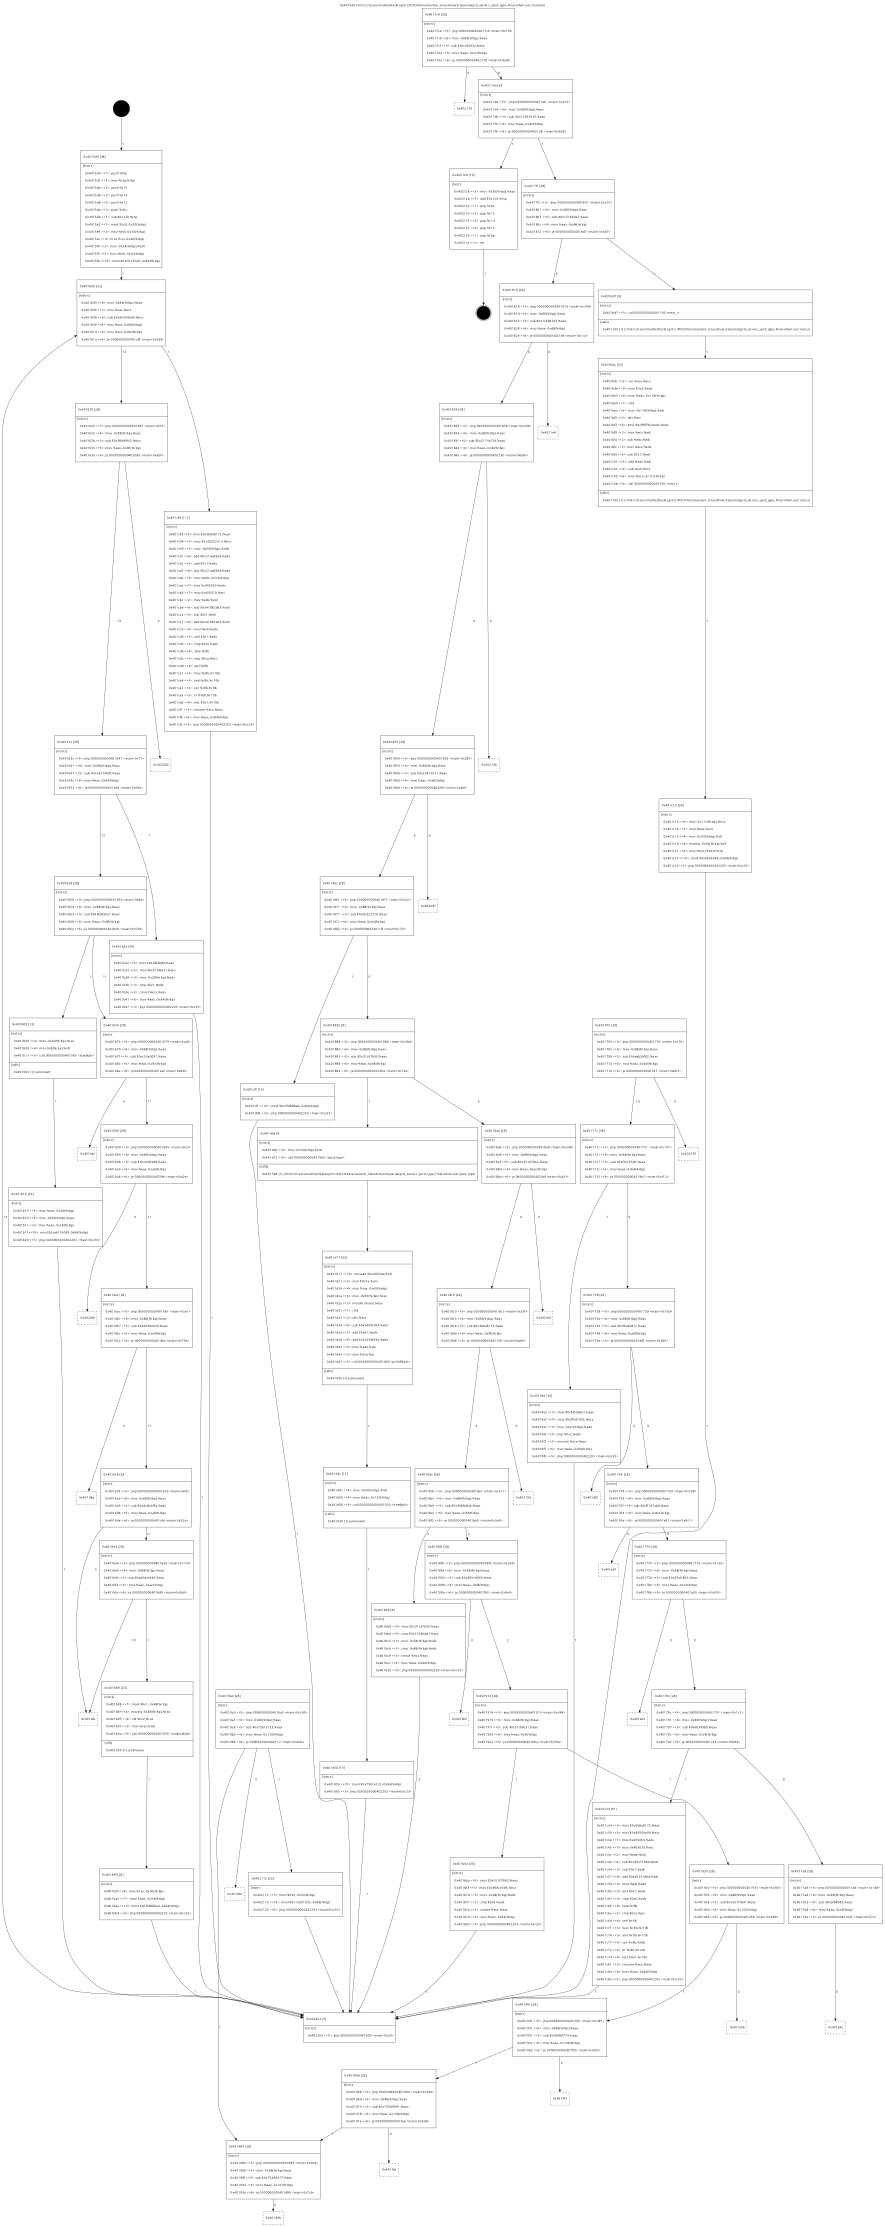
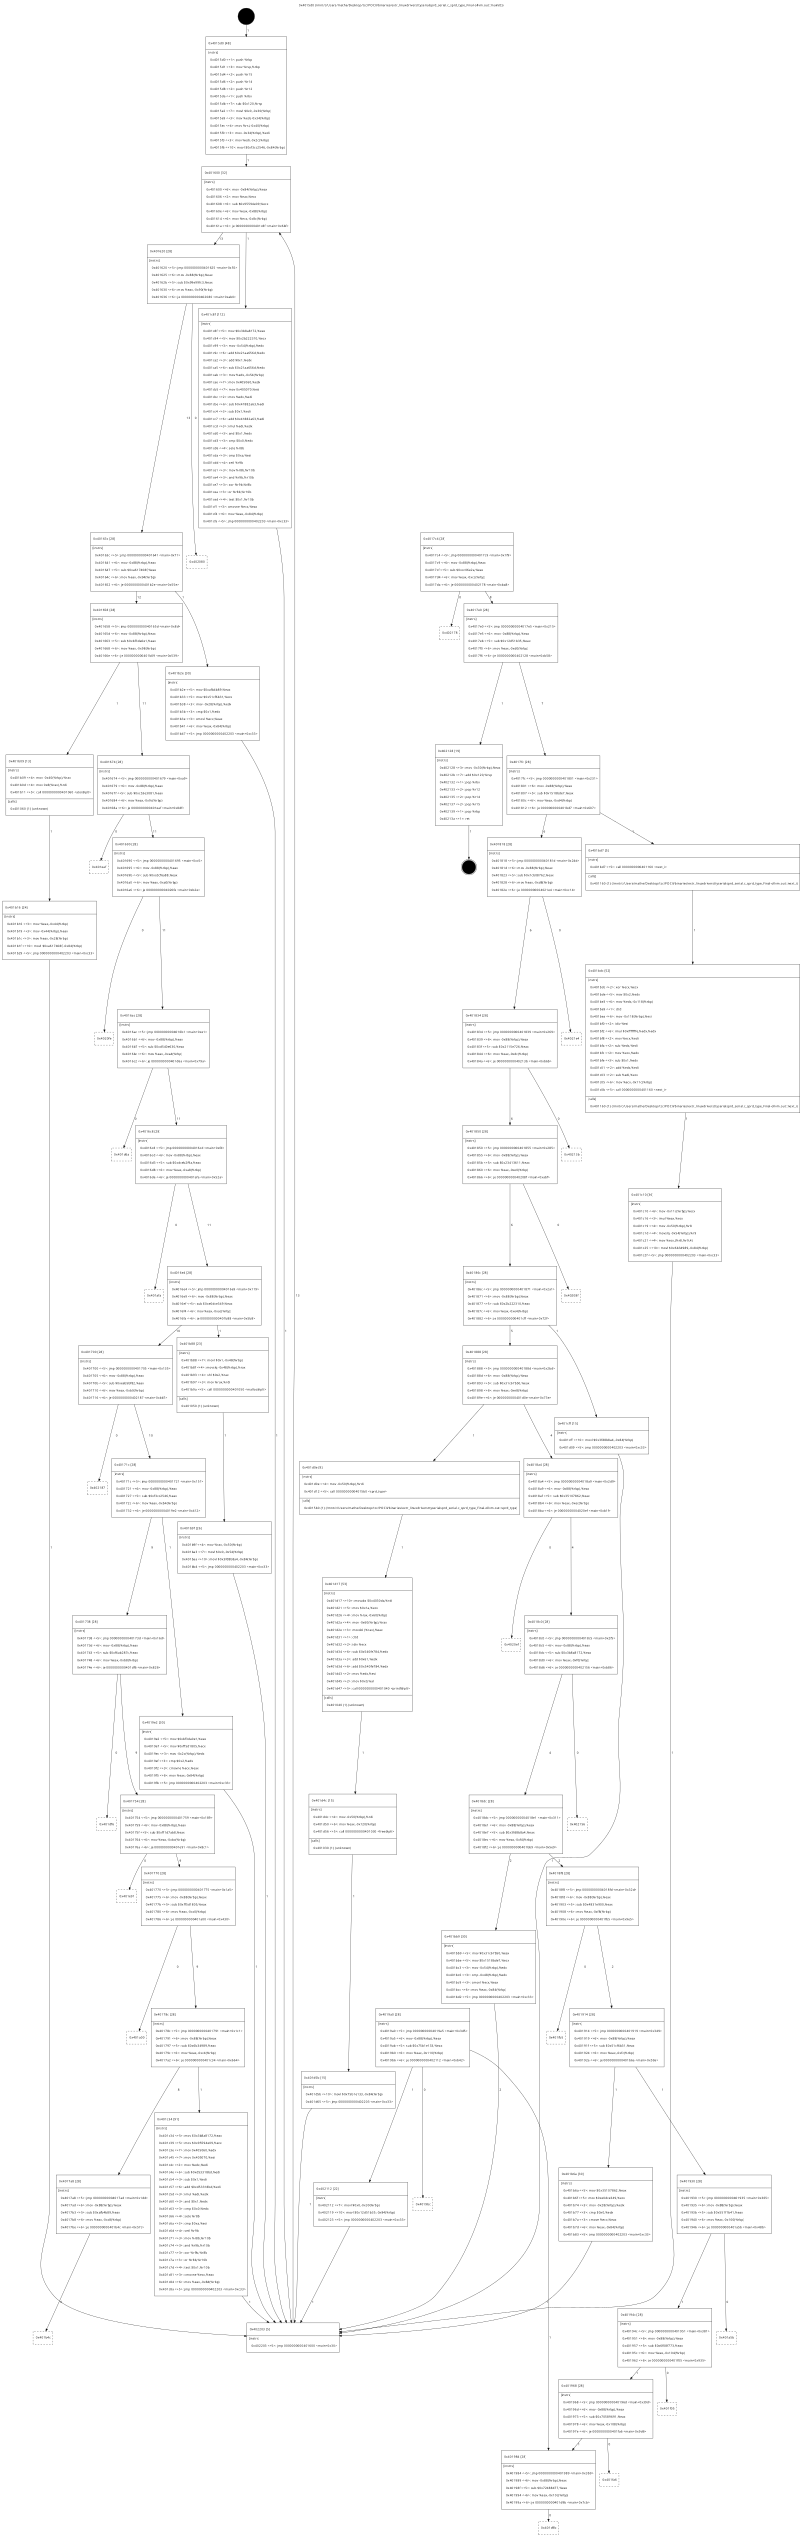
(110, 1654) -> (171, 1335)
